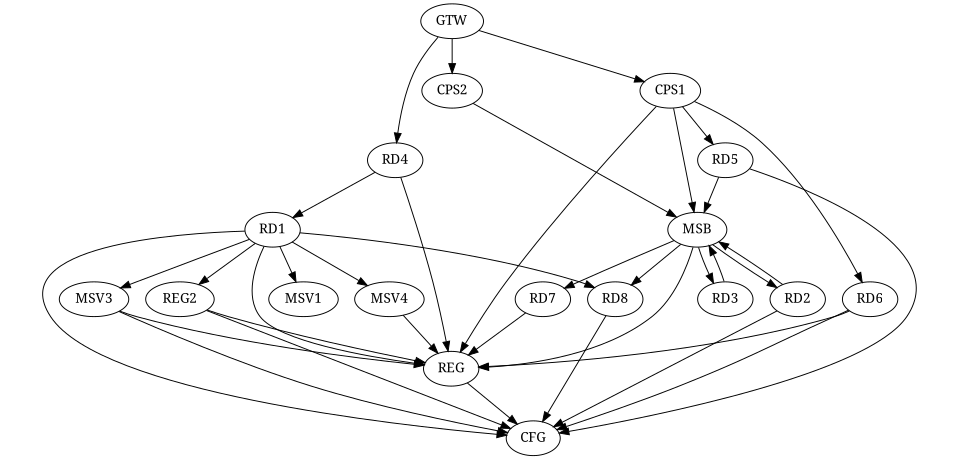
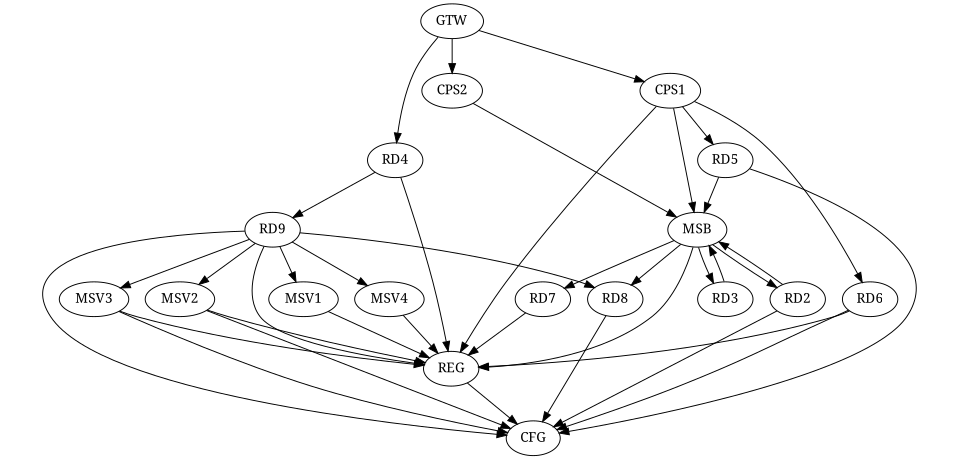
(273, 230) -> (273, 230)
(180, 299) -> (180, 299)
none -> (374, 333)
